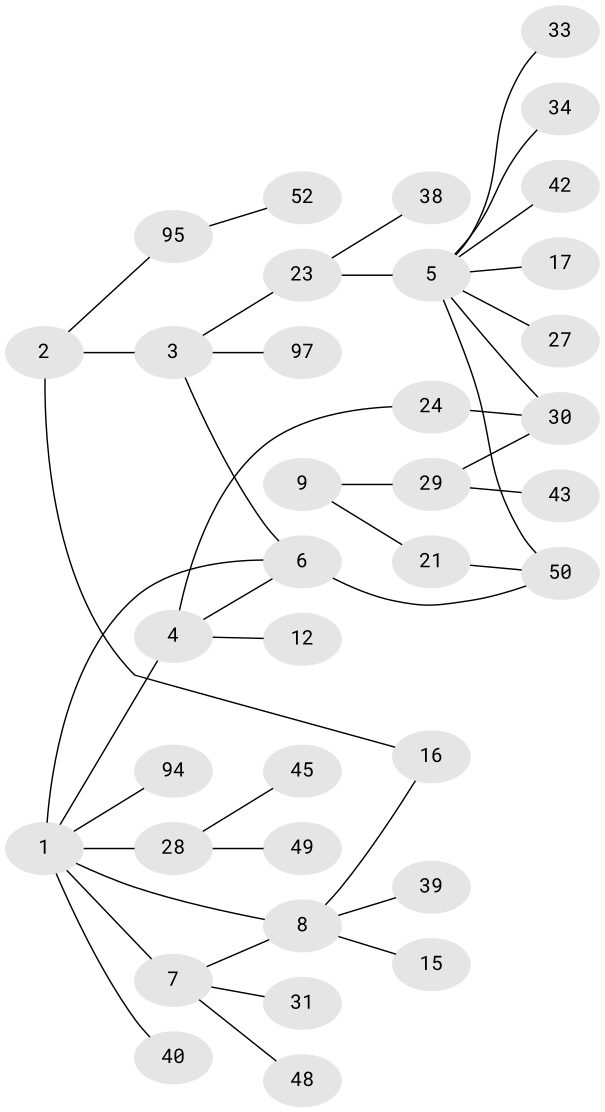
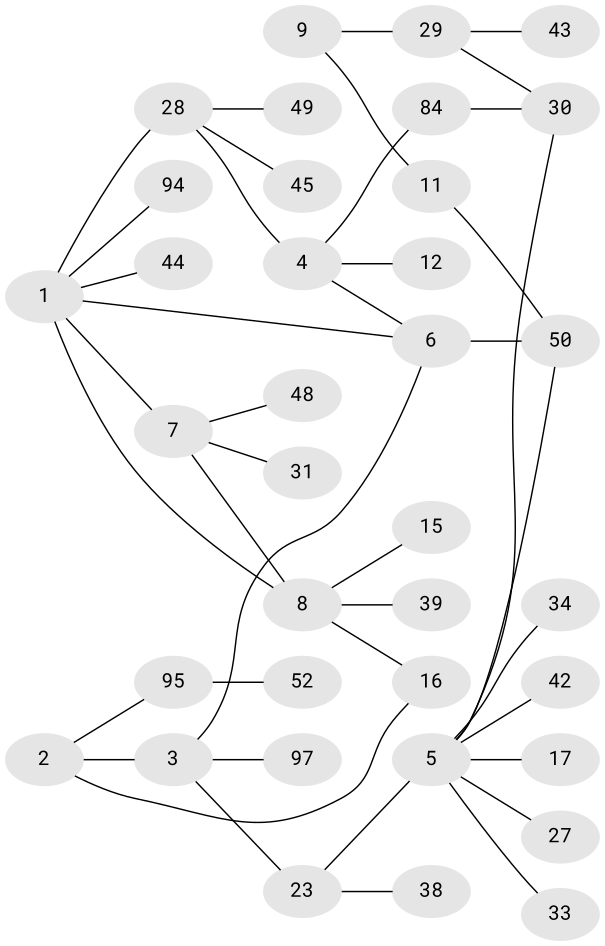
(431, 407) -> (431, 109)
(431, 562) -> (431, 186)
(109, 743) -> (238, 186)
(173, 1058) -> (173, 264)
